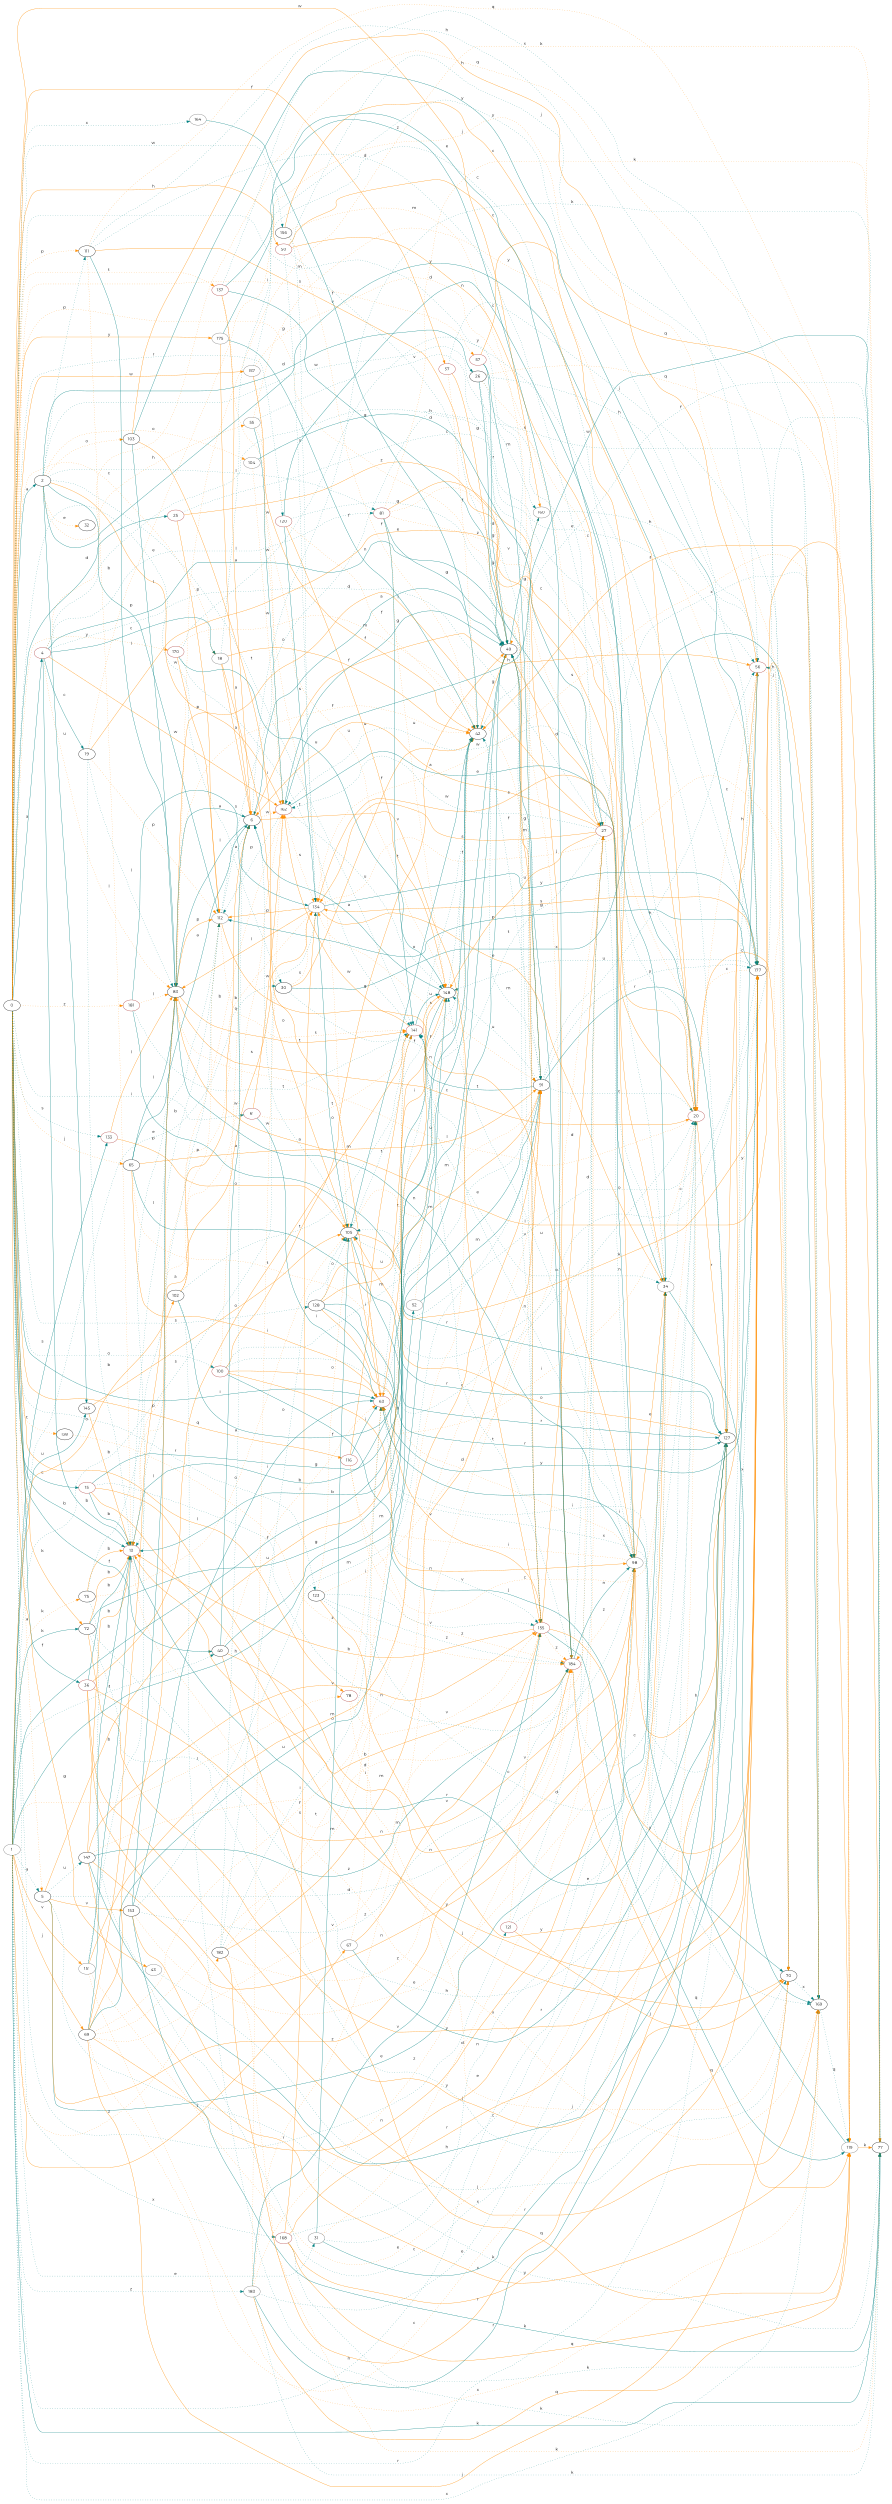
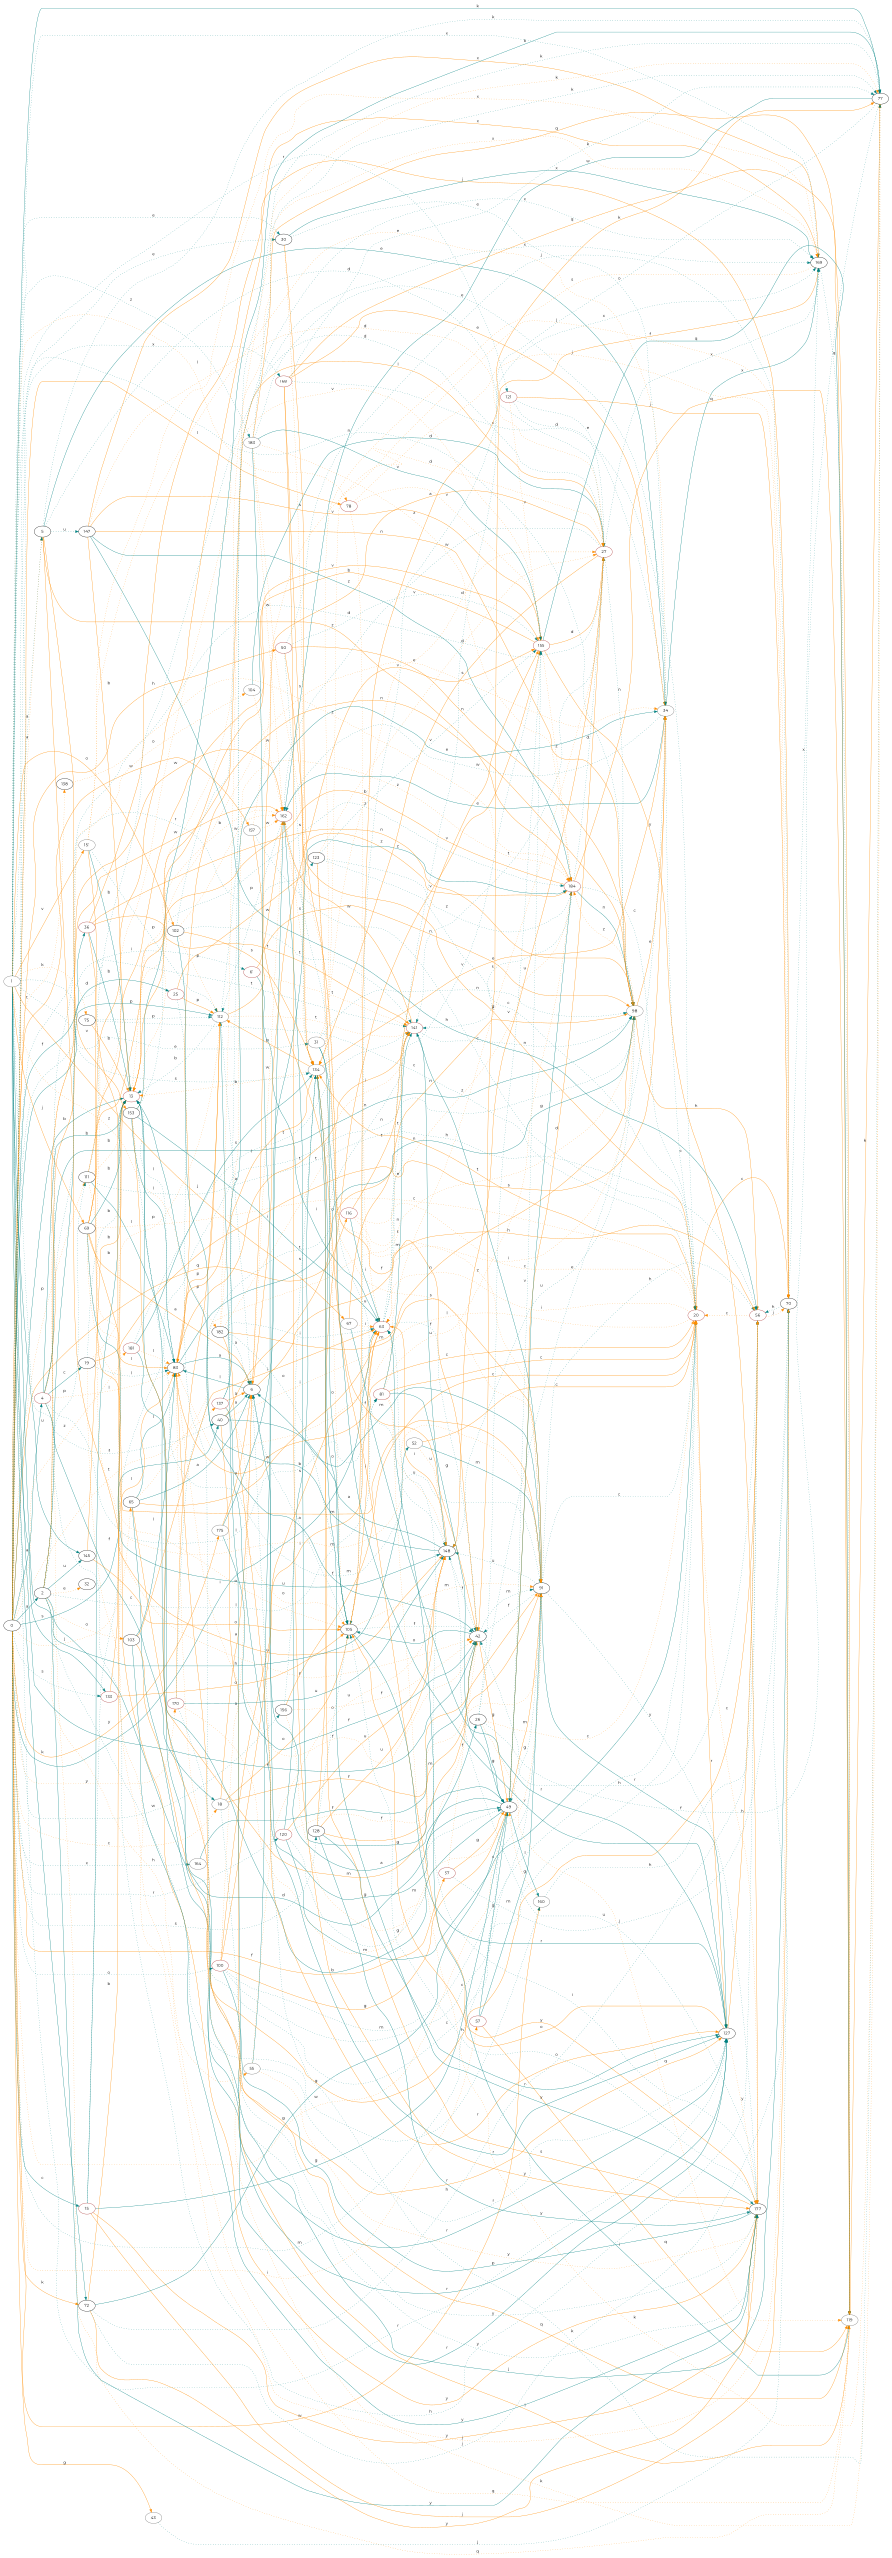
none -> (575, 1387)
